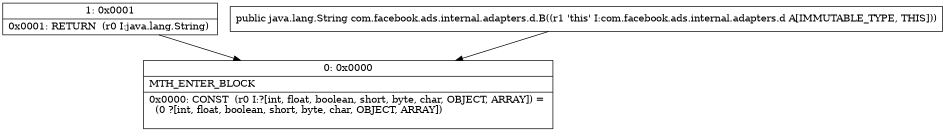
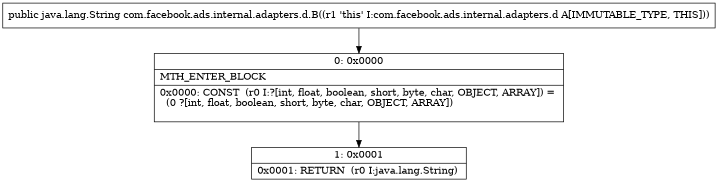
(196, 47) -> (359, 131)
